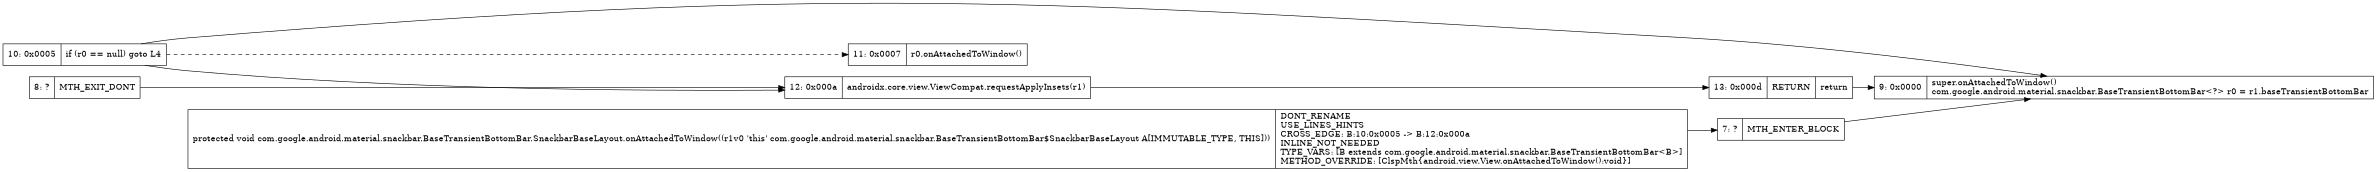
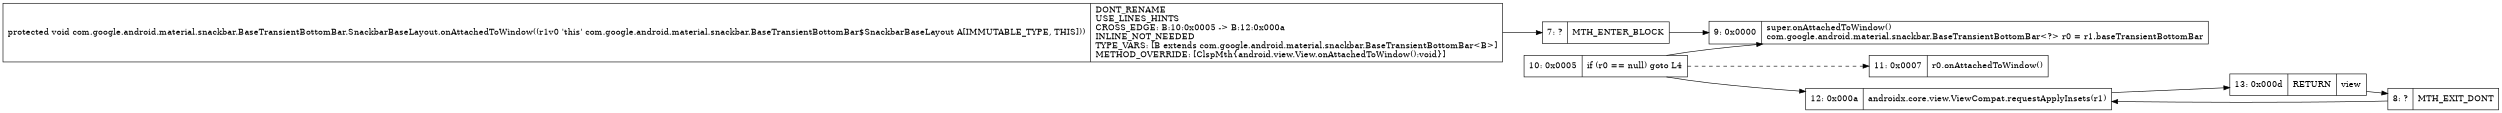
(1834, 87) -> (2351, 84)
(1860, 88) -> (2374, 92)
